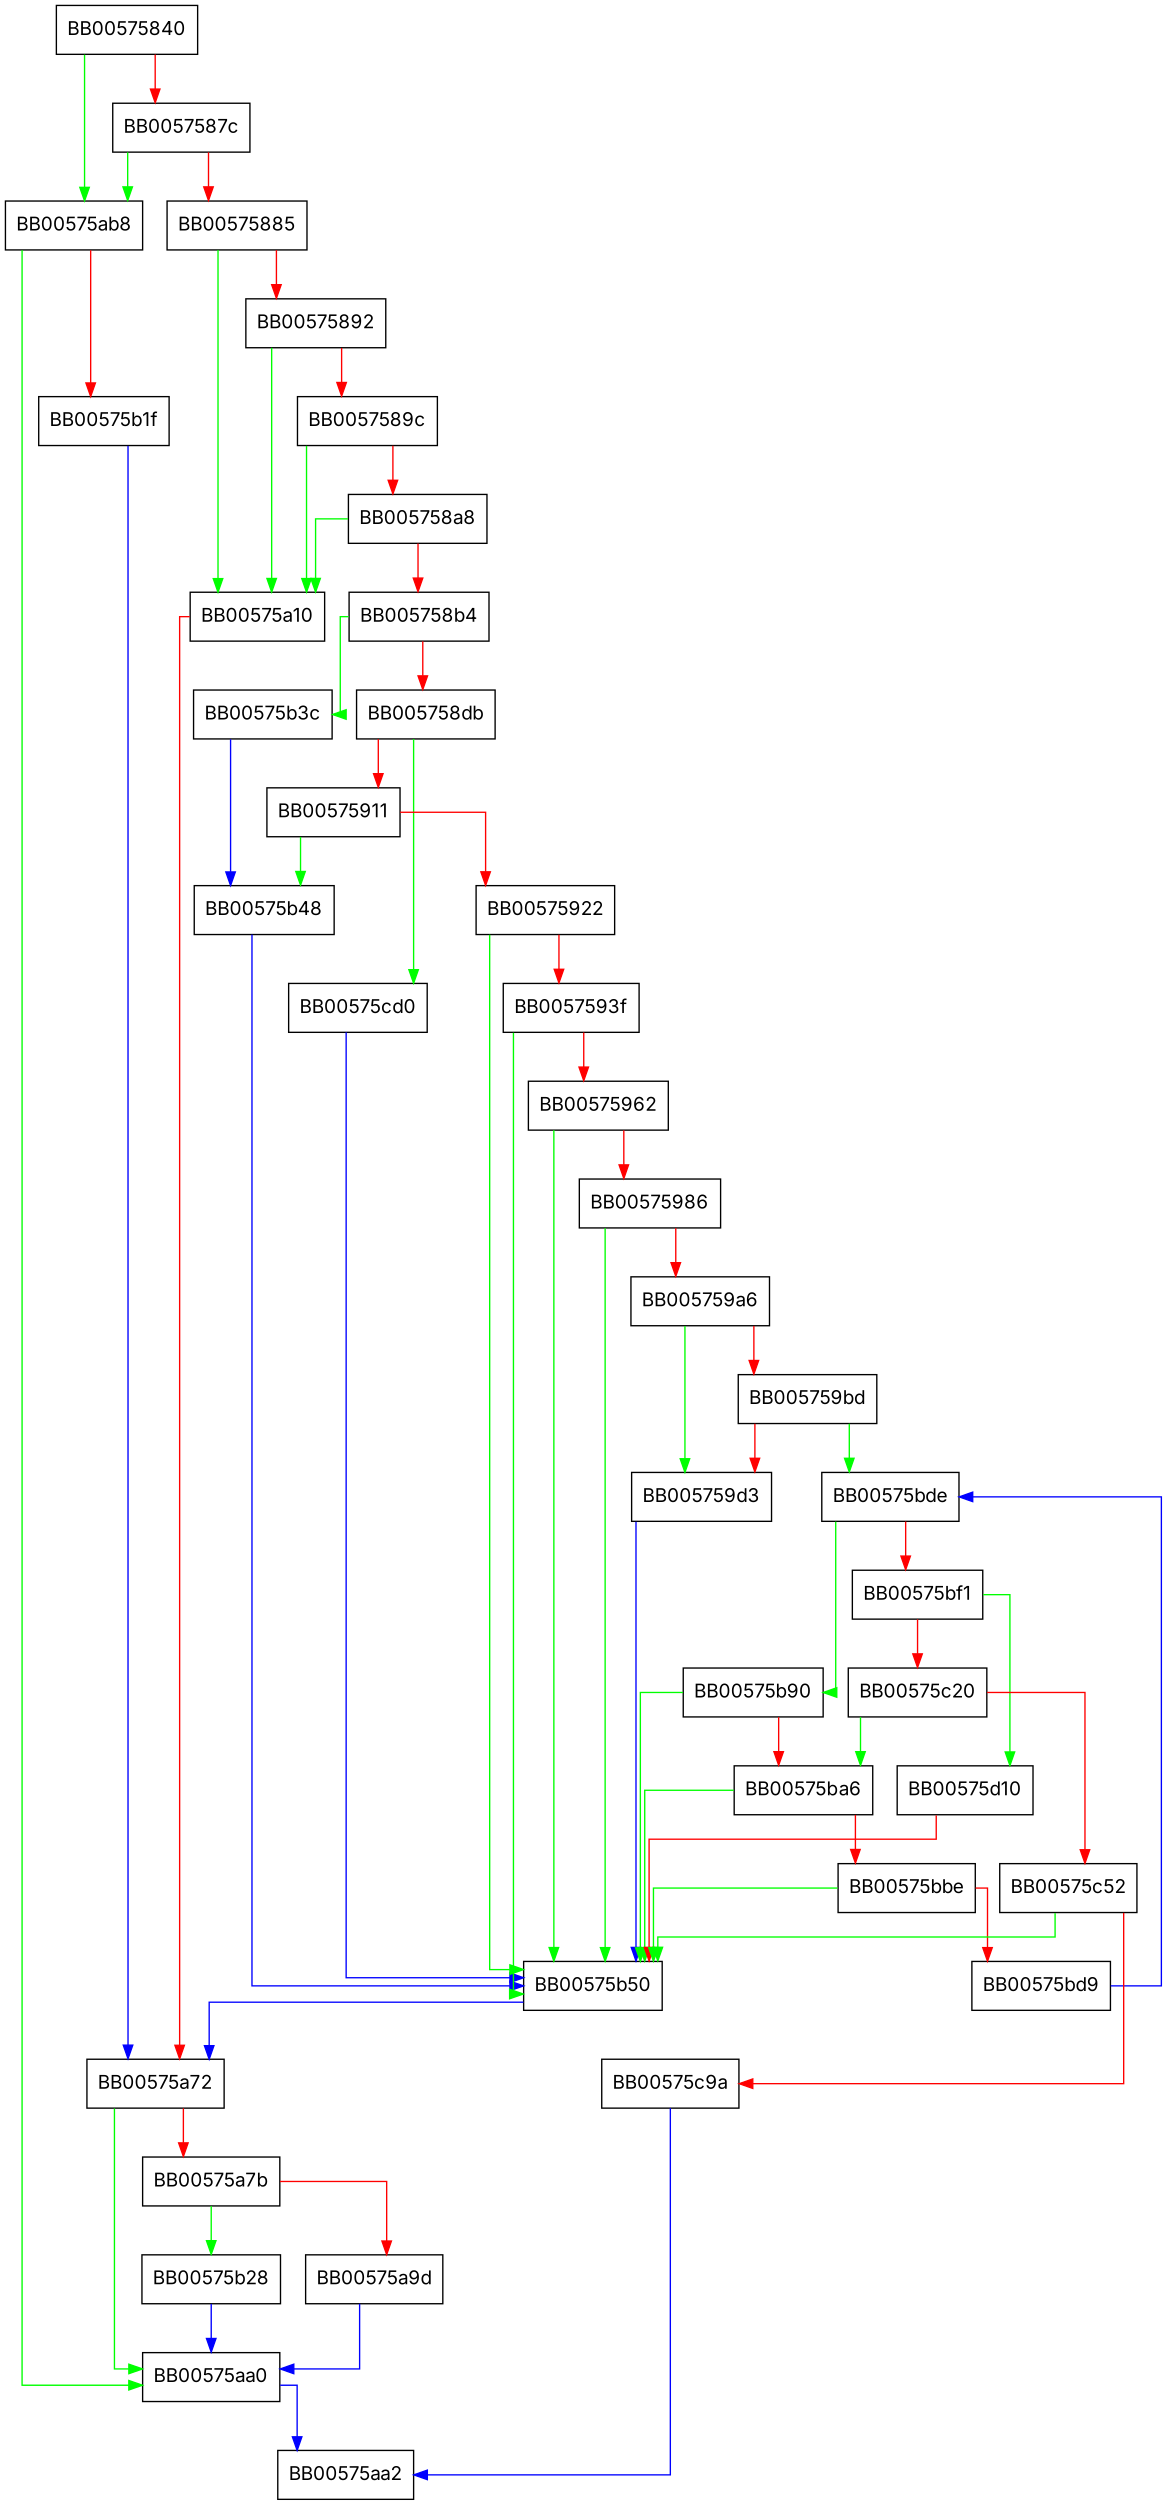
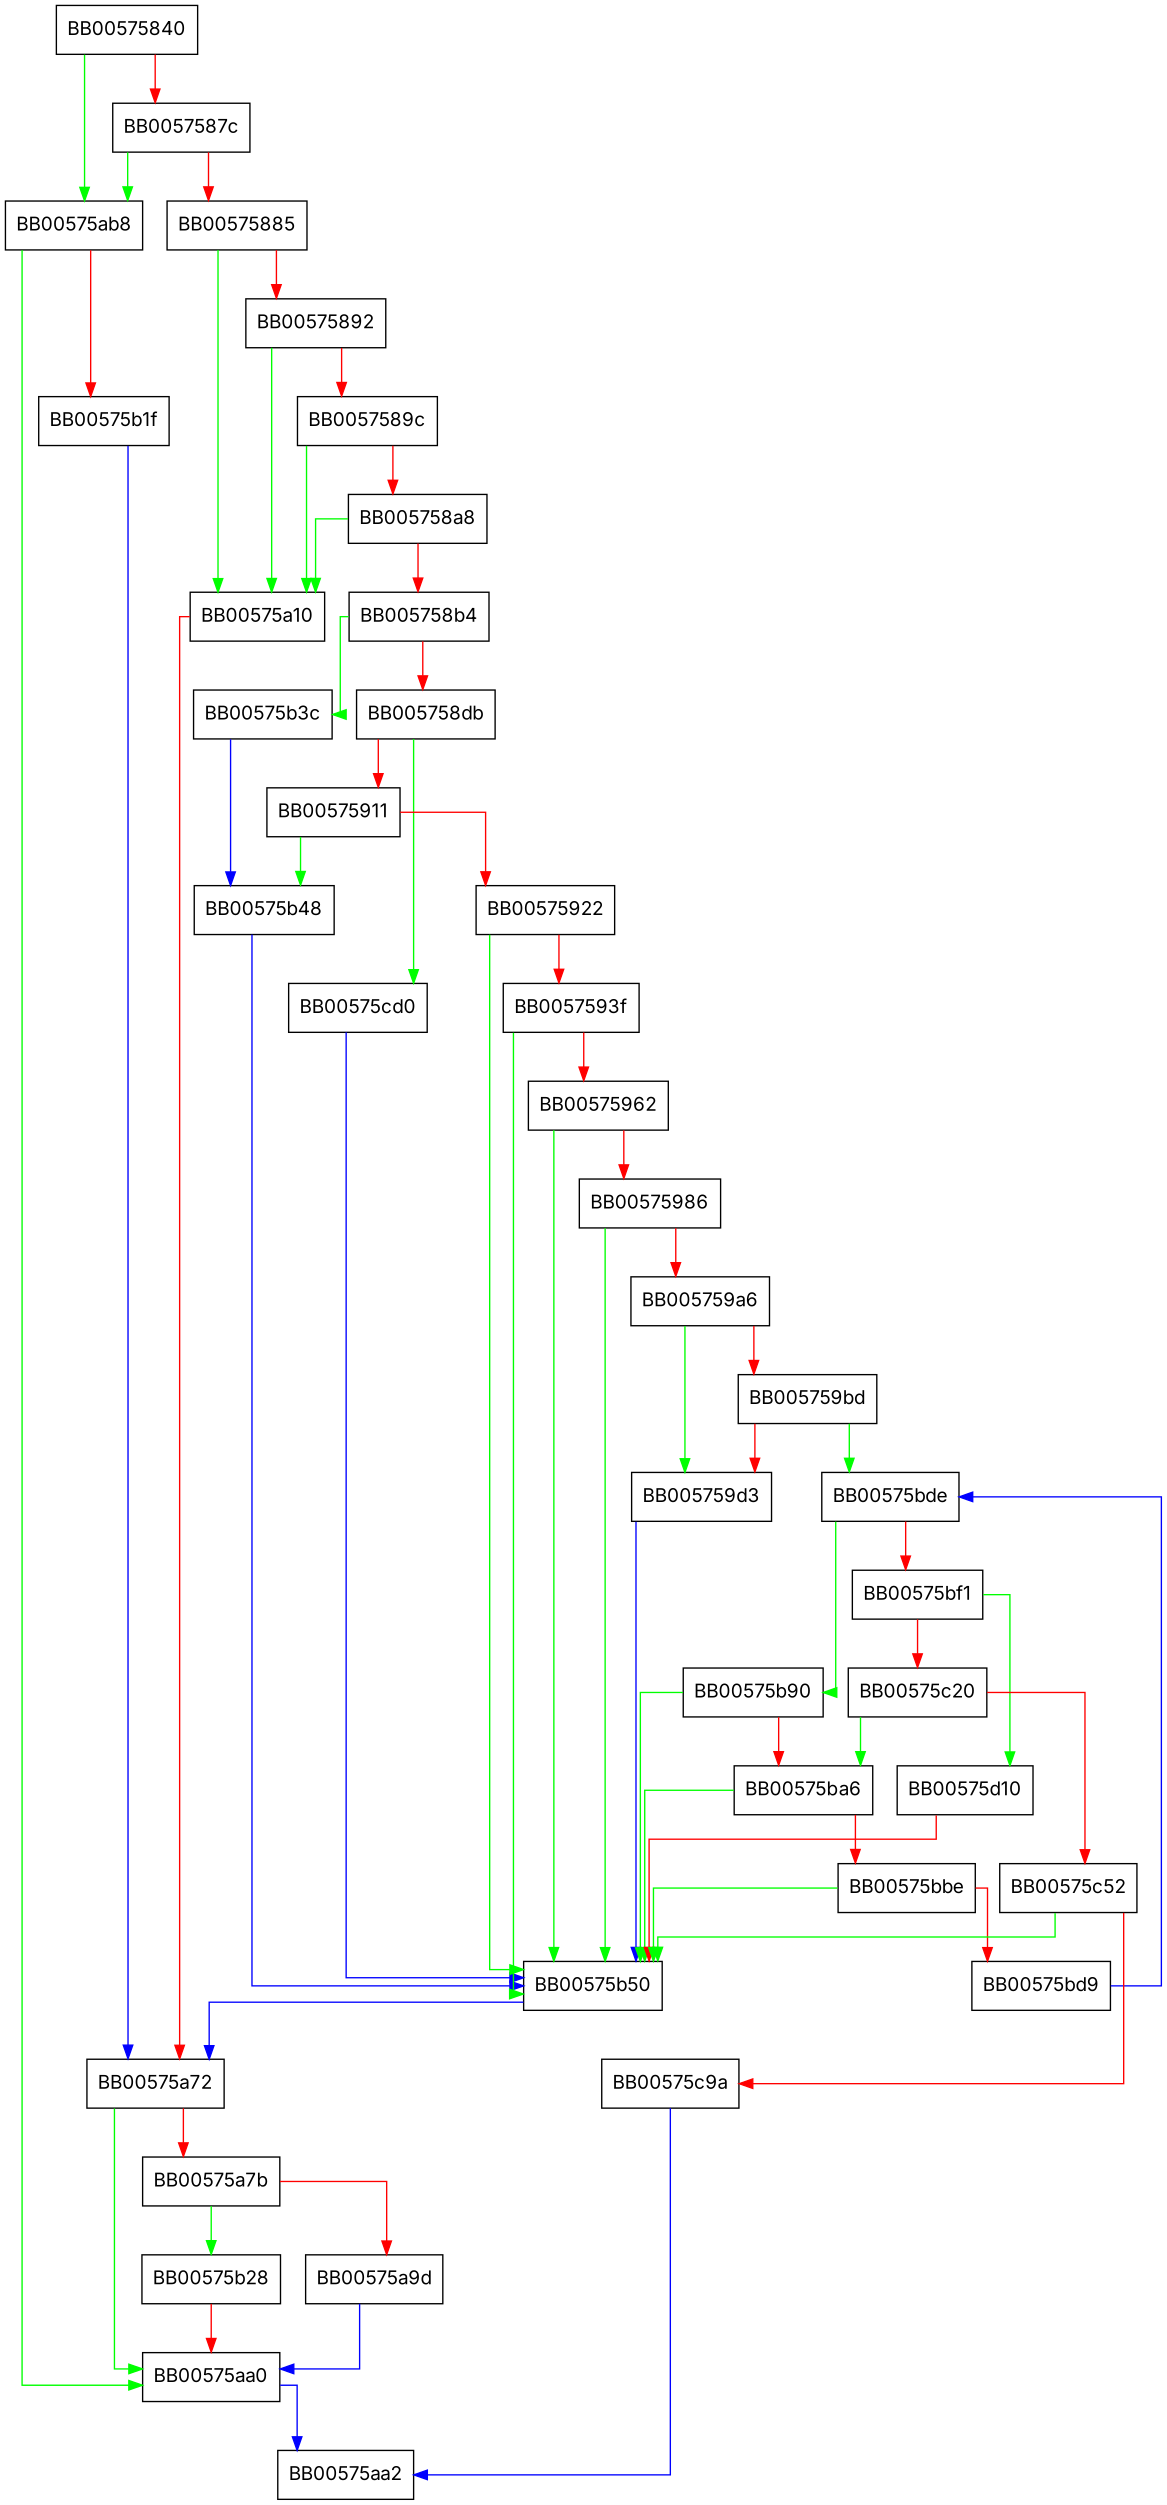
(211, 2321) -> (211, 2321)
